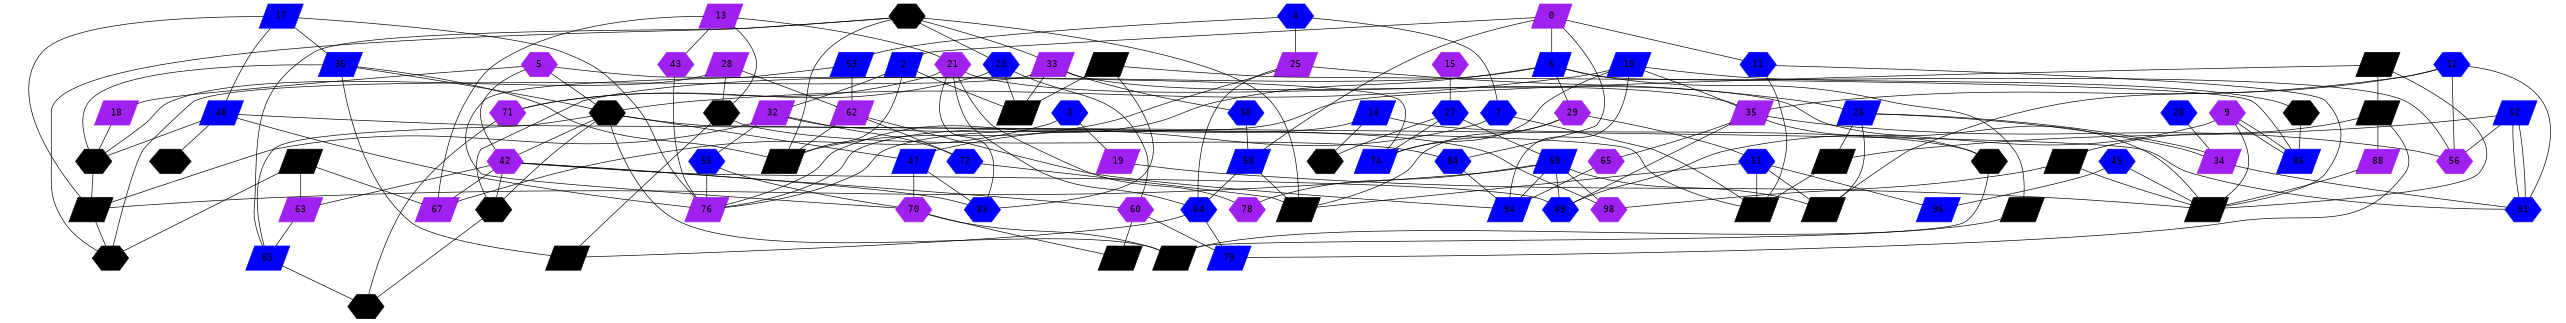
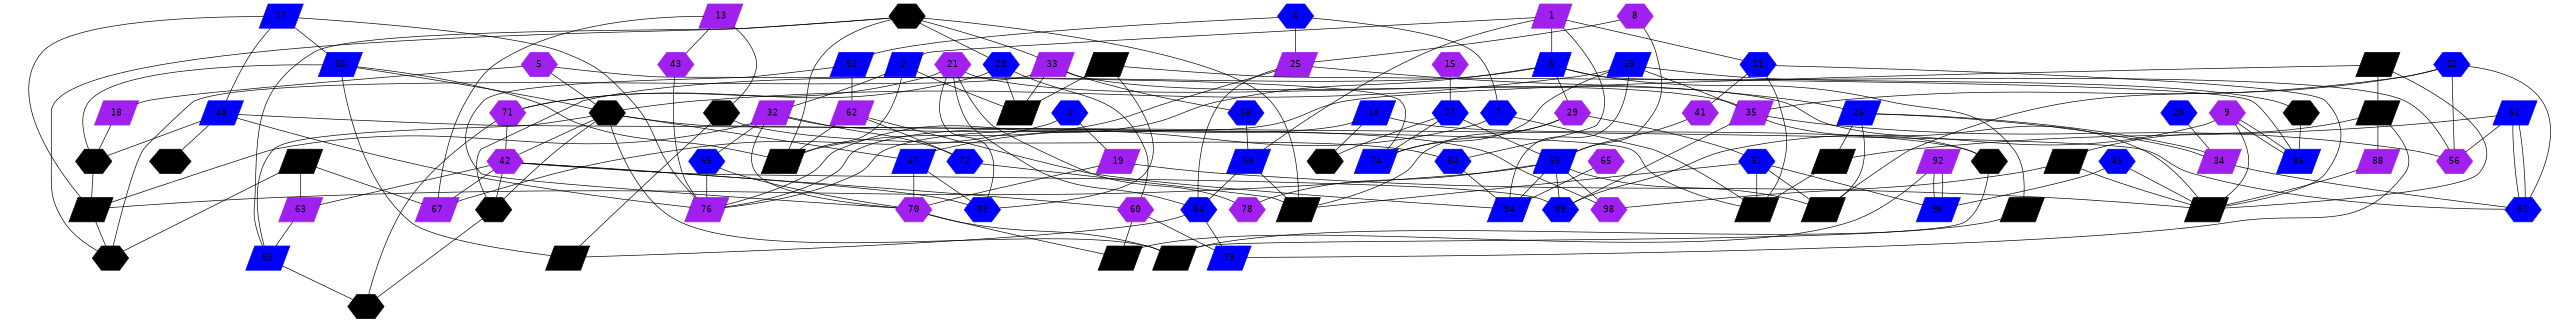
(1552, 16) -> (1552, 16)
none -> (1635, 16)
(840, 32) -> none
(727, 65) -> none
(488, 94) -> (507, 132)
none -> (1700, 113)
(1676, 141) -> none
none -> (1938, 161)
none -> (1014, 185)
none -> (799, 193)
